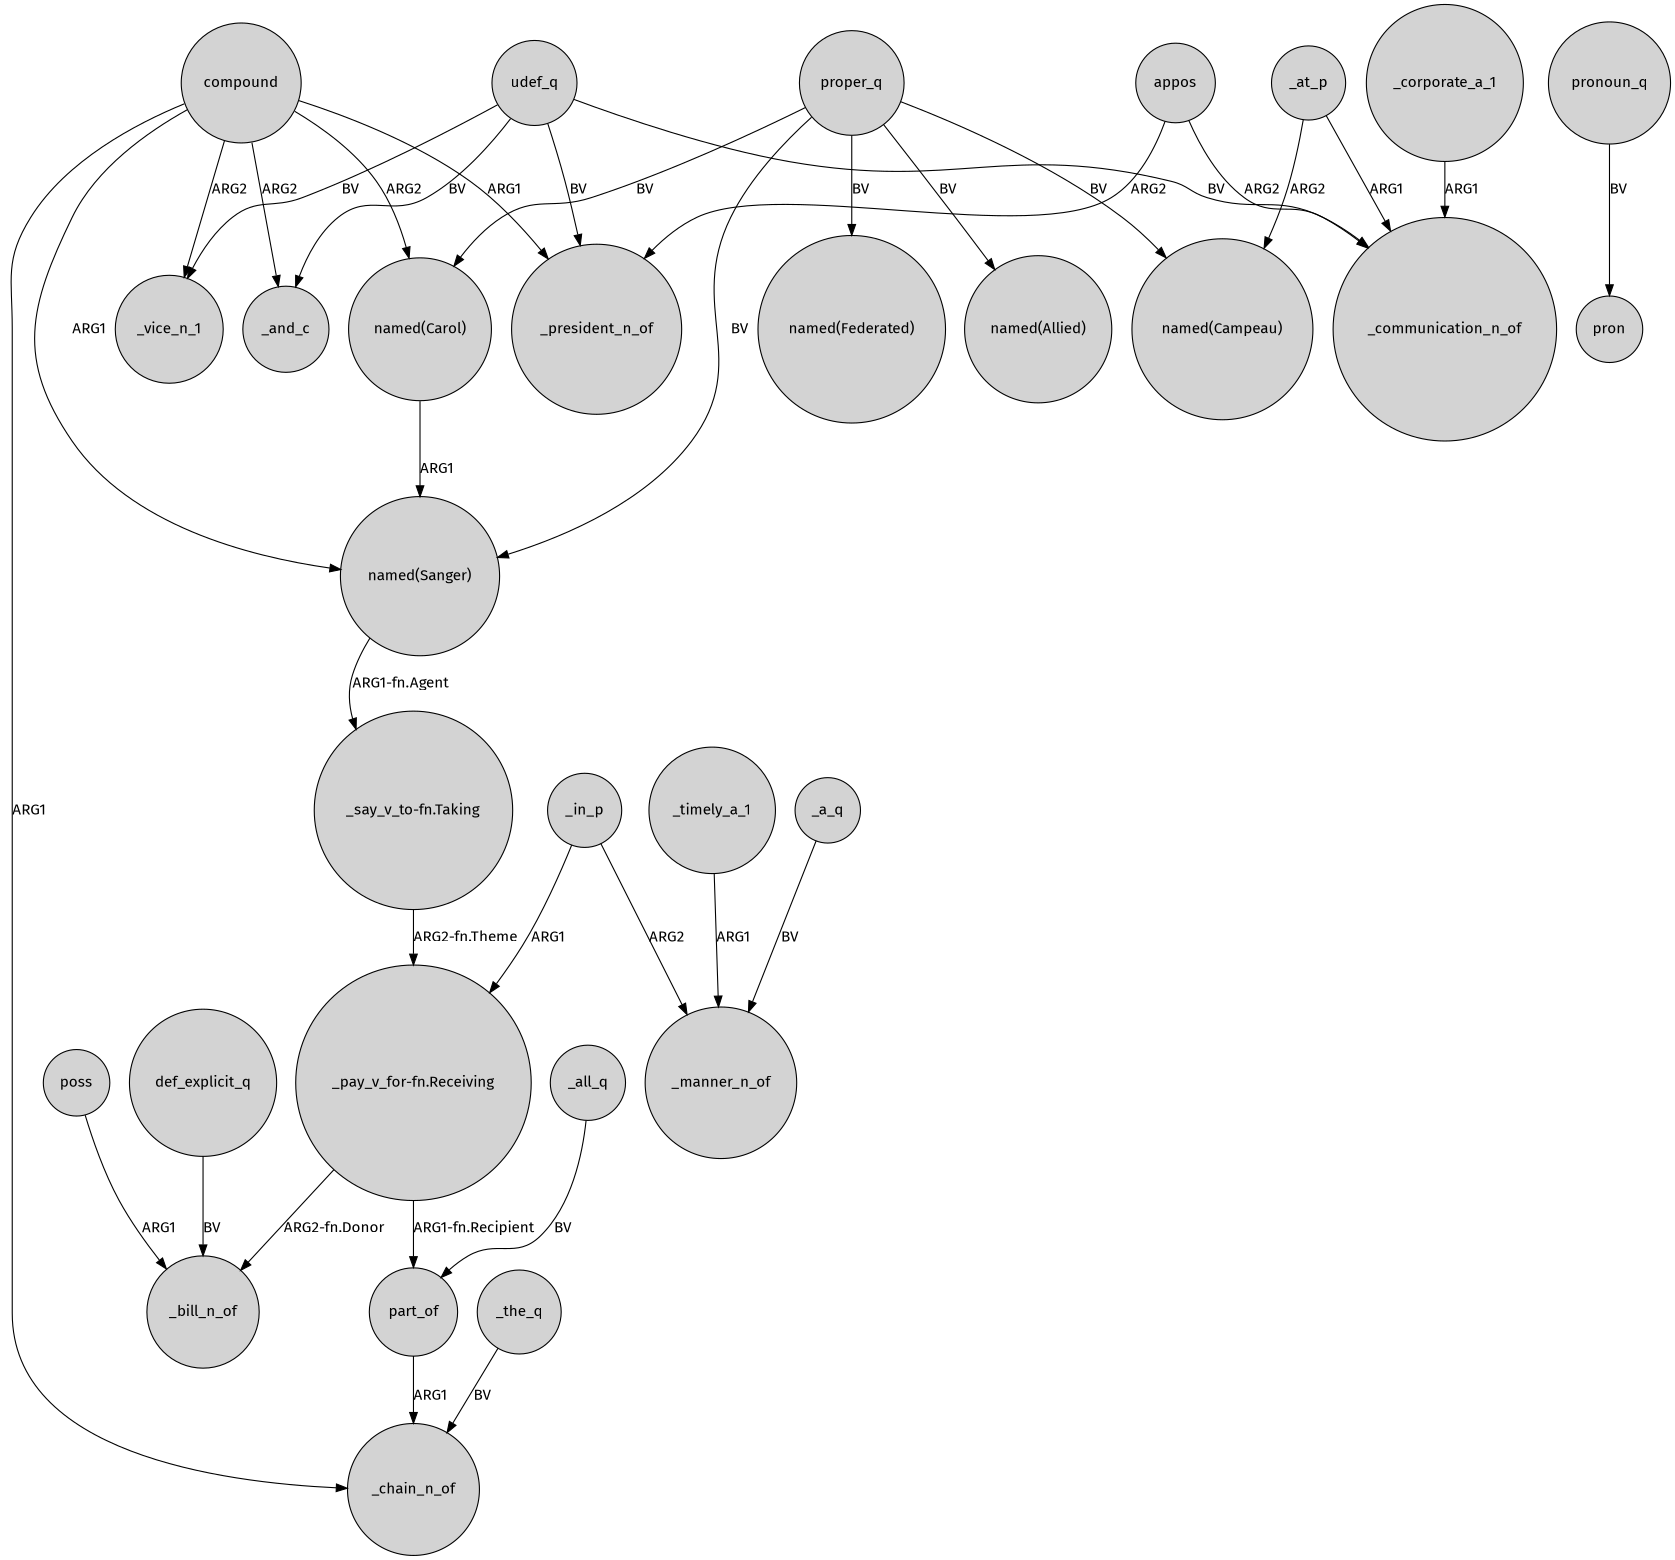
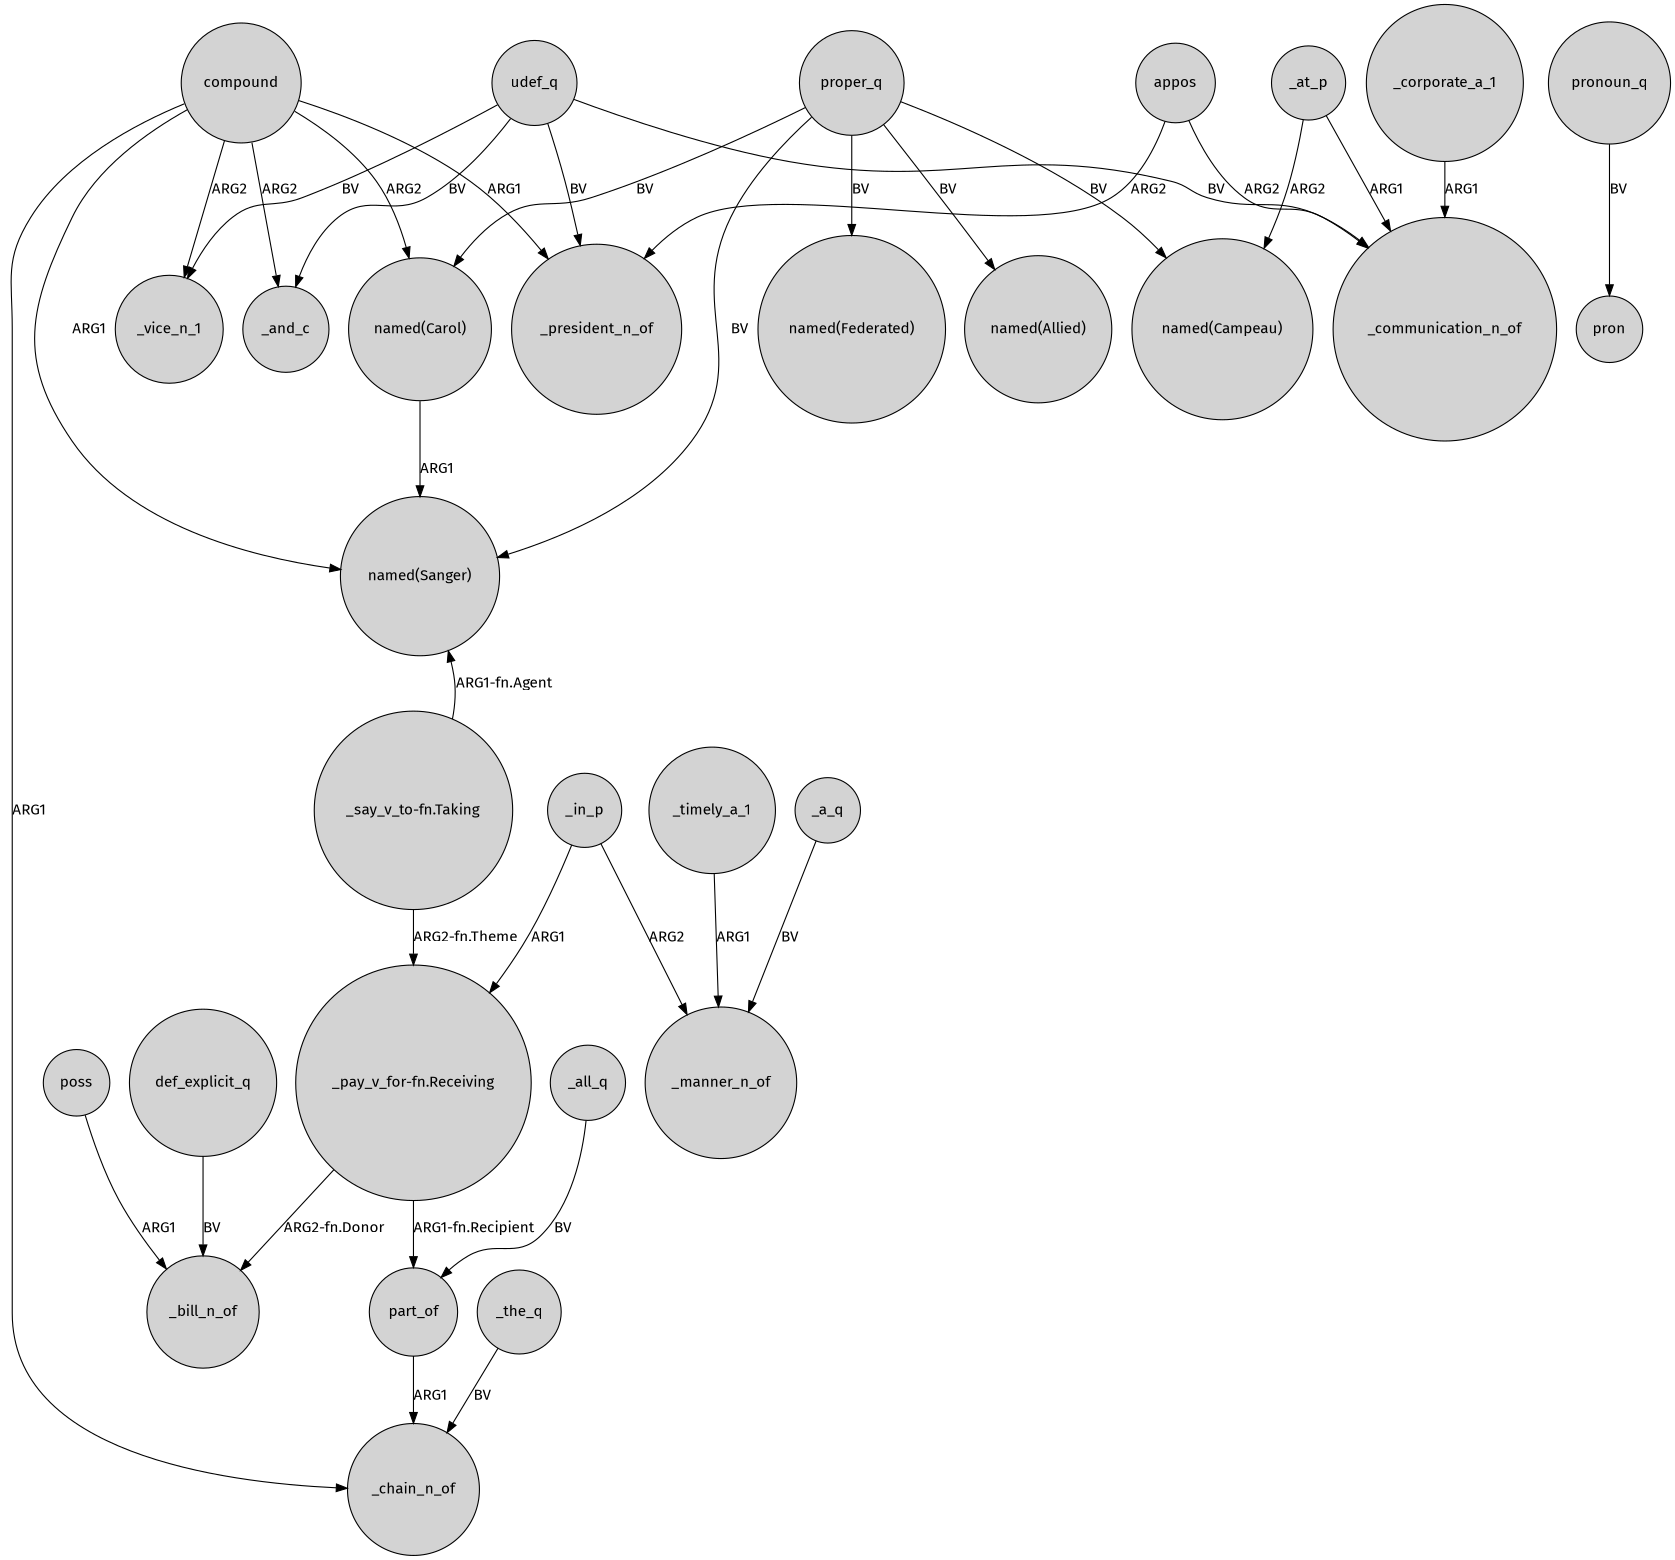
(352, 677) -> (455, 690)
